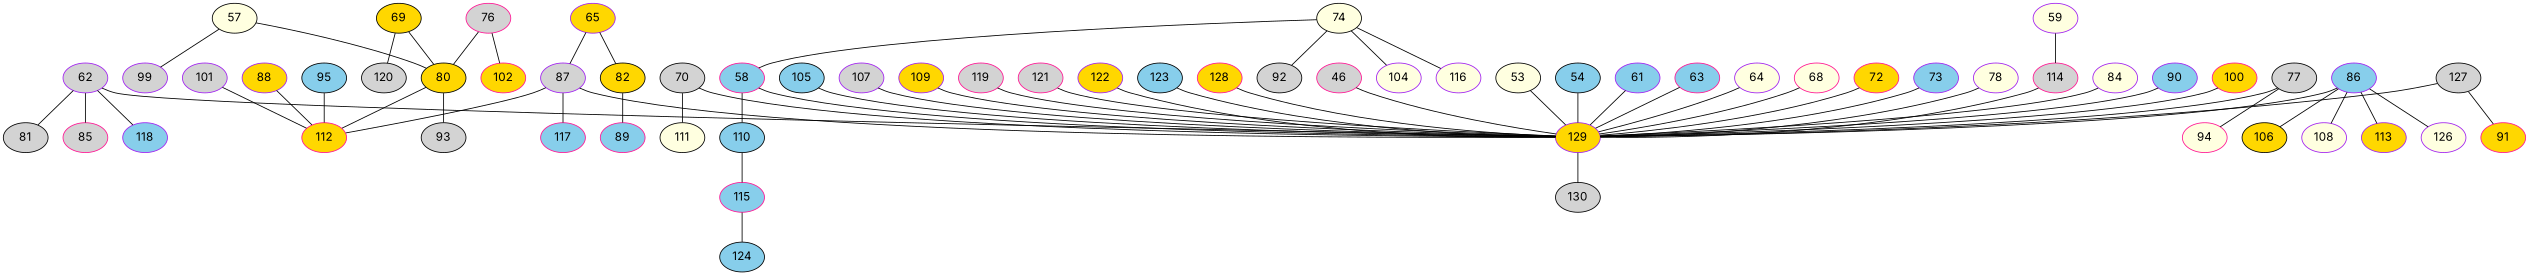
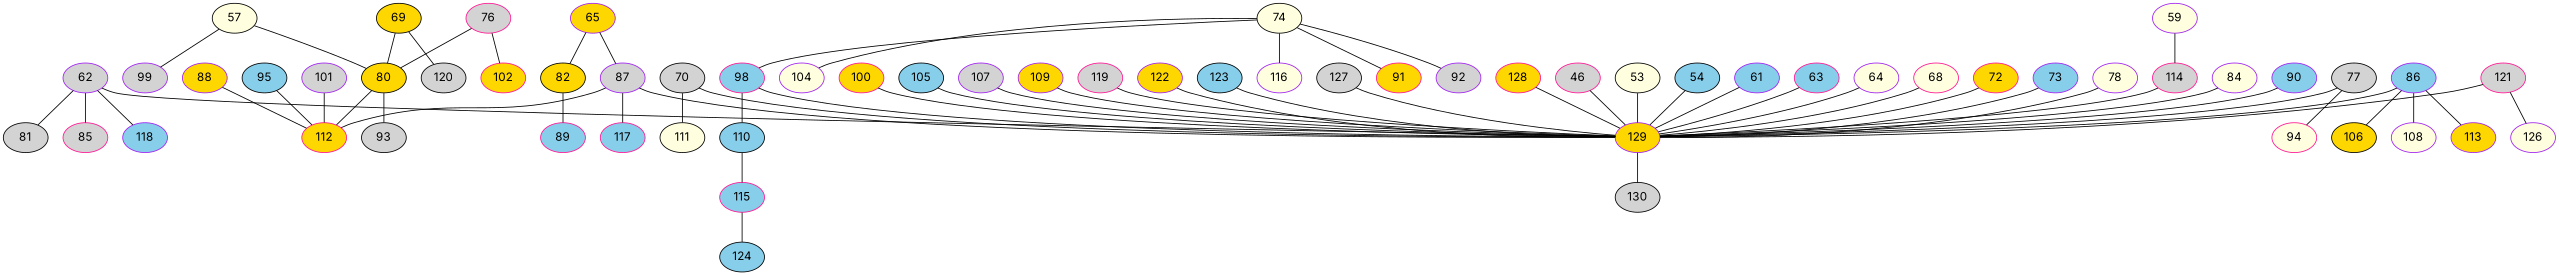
(742, 78) -> (742, 78)
(1279, 78) -> (1459, 78)
(2399, 108) -> (2518, 108)
(2481, 108) -> (1339, 48)
